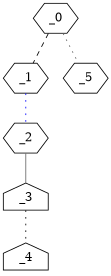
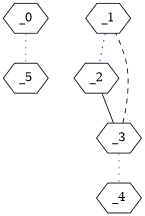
(41, 48) -> (128, 77)
(26, 168) -> (108, 108)
(26, 198) -> (119, 138)
(26, 227) -> (119, 168)
(26, 258) -> (119, 198)
